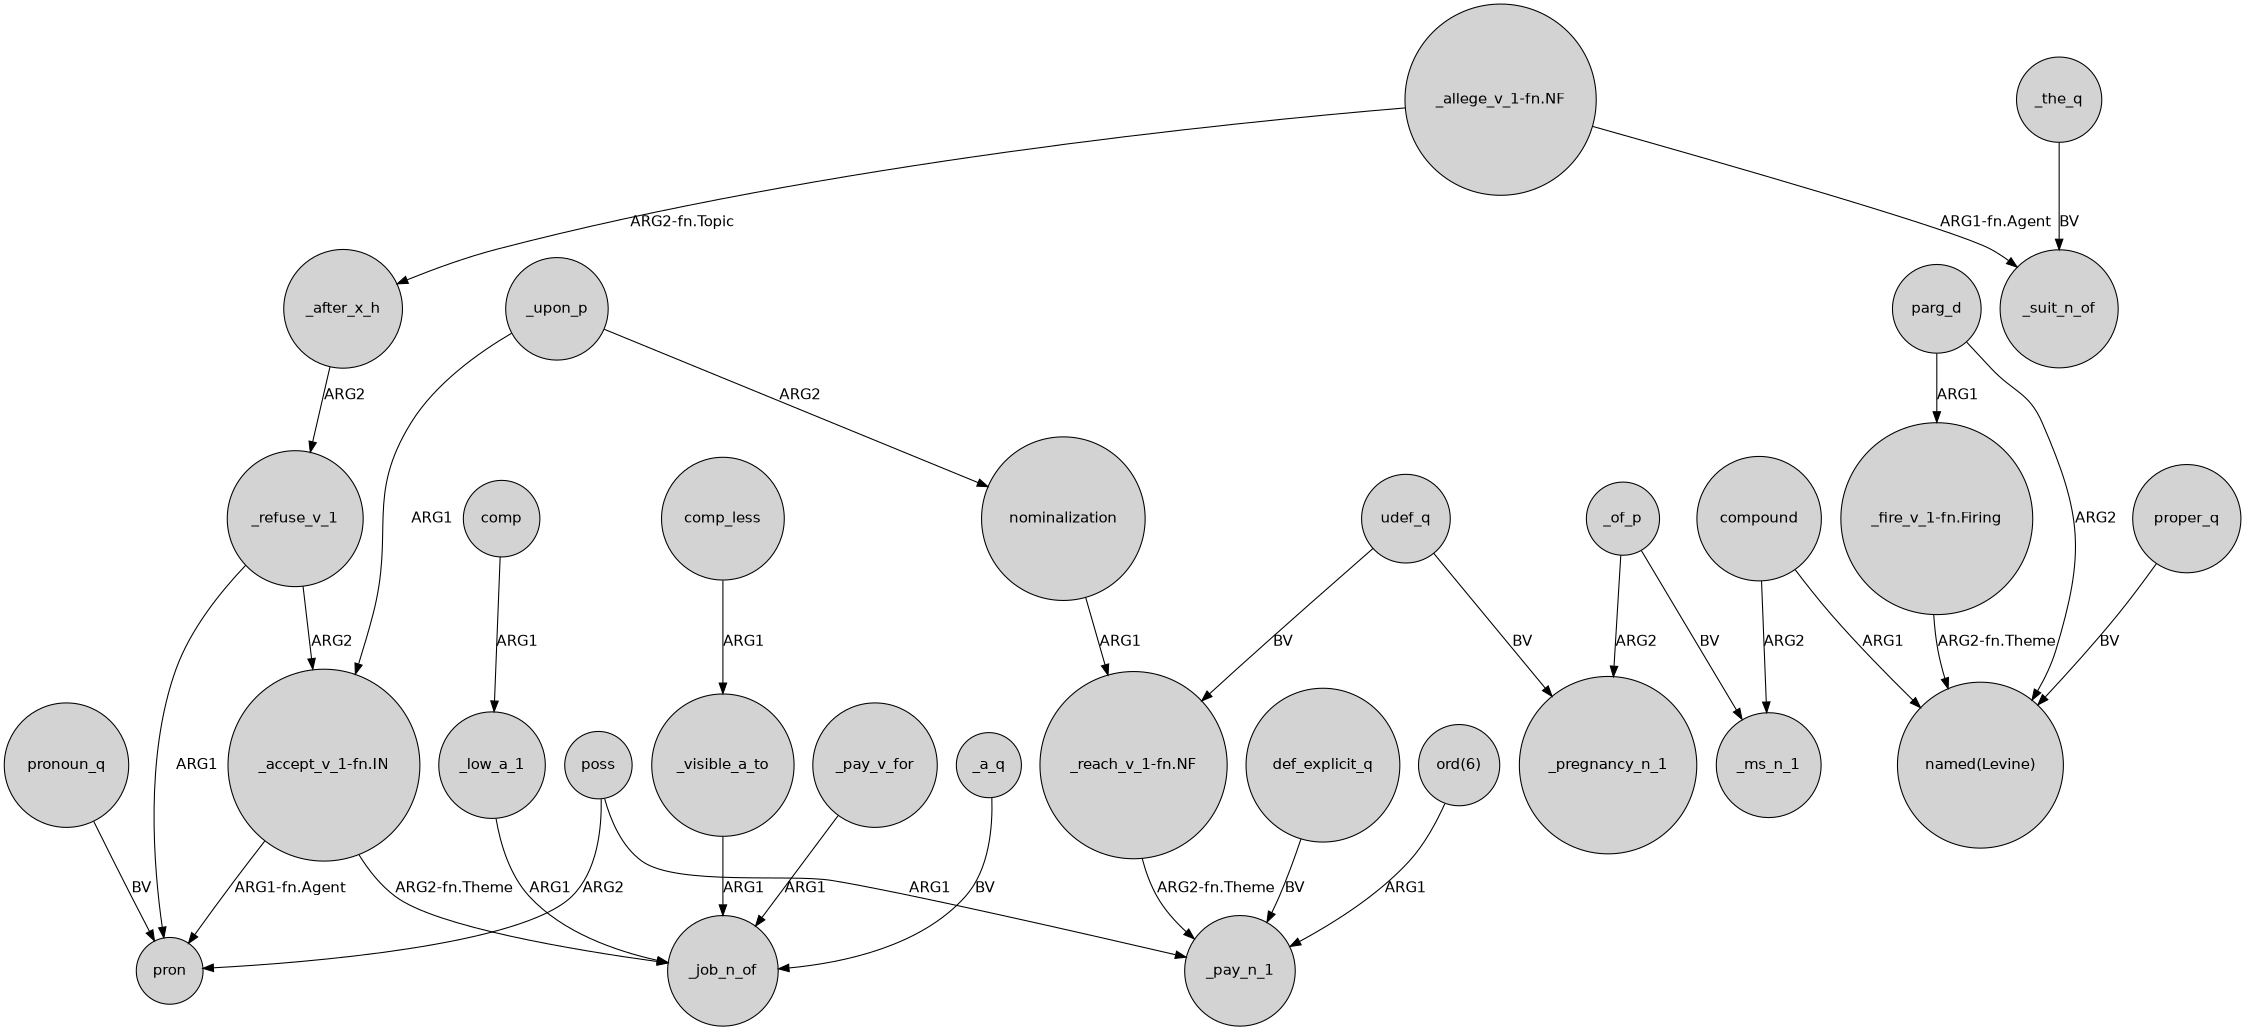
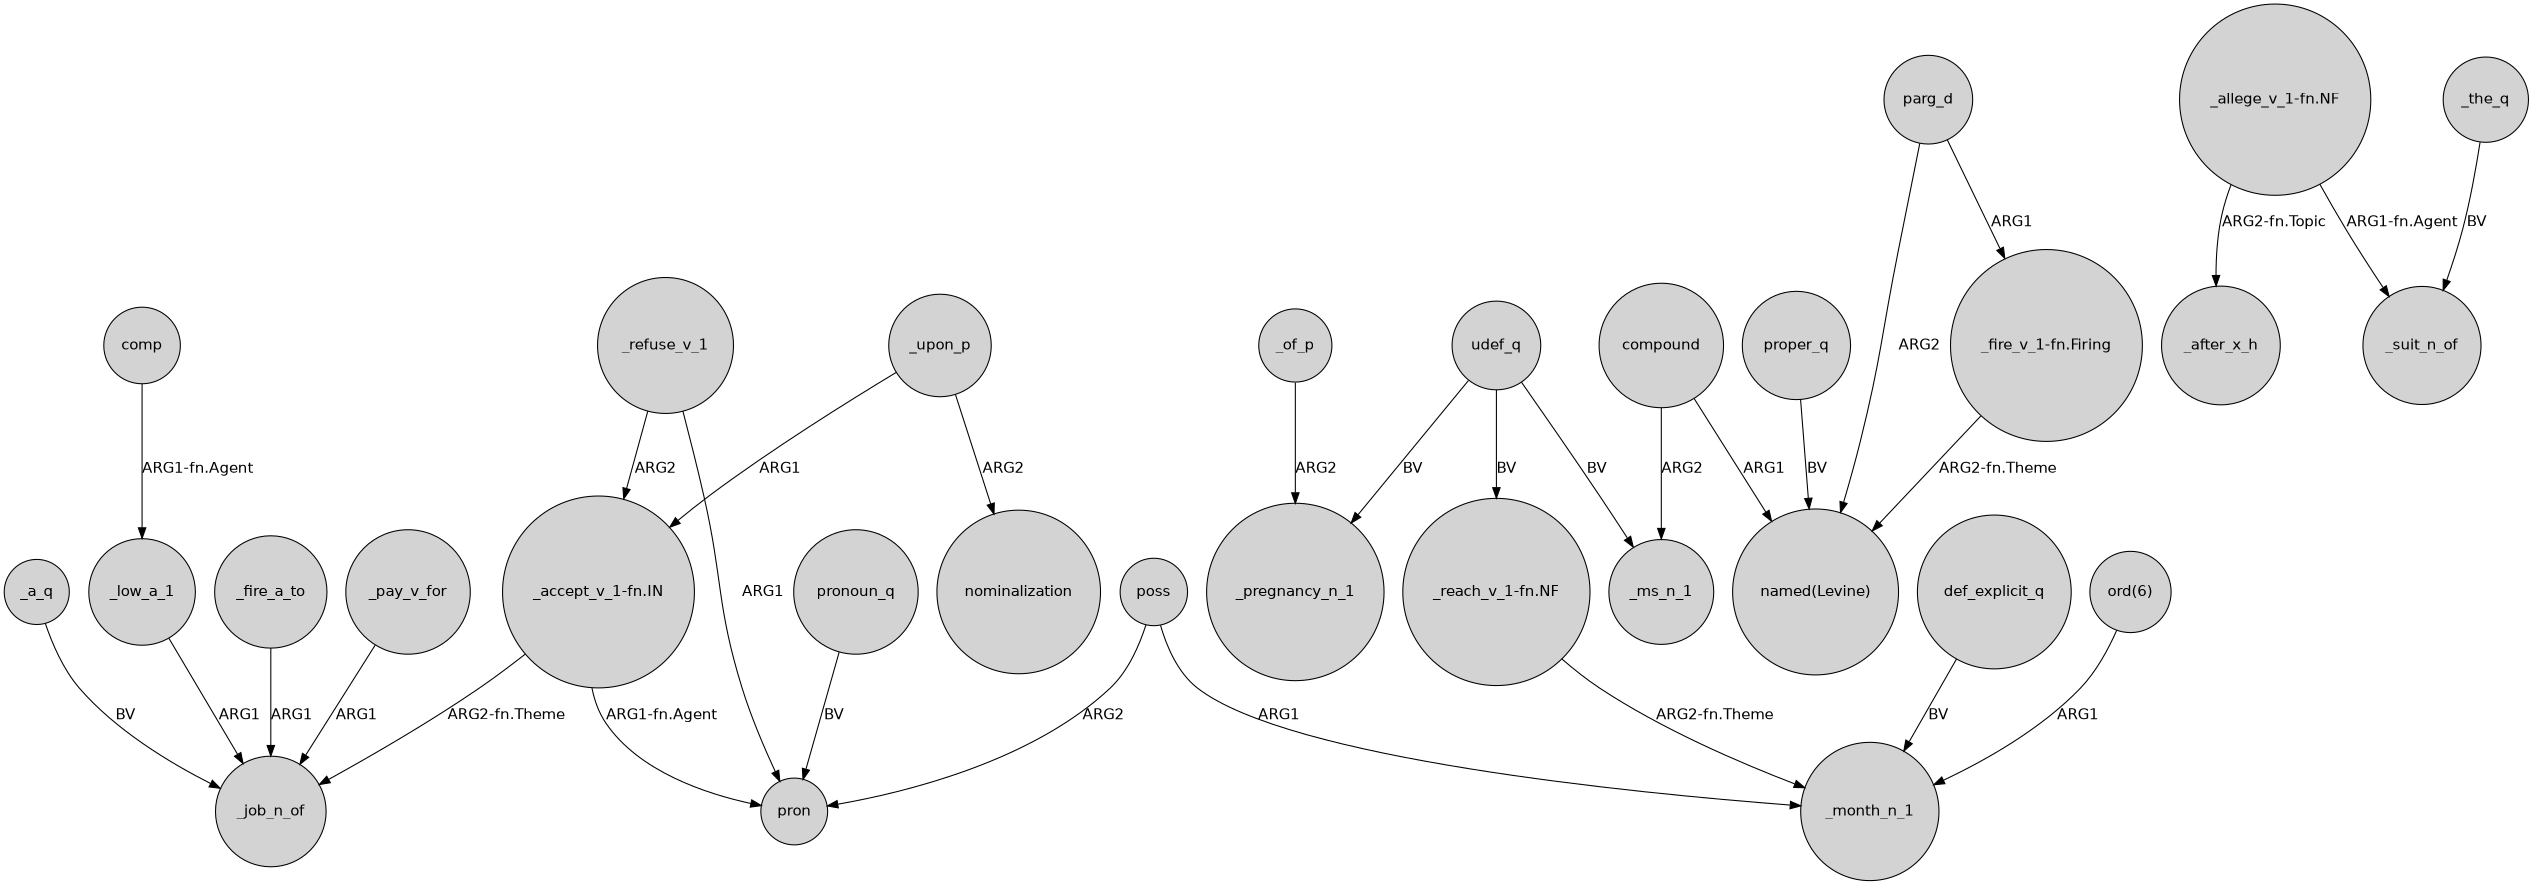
(321, 404) -> none
(723, 519) -> none
(1689, 630) -> (1575, 460)
(1095, 631) -> none
(518, 642) -> (198, 469)
(723, 765) -> (271, 592)
(1240, 971) -> (1870, 811)
